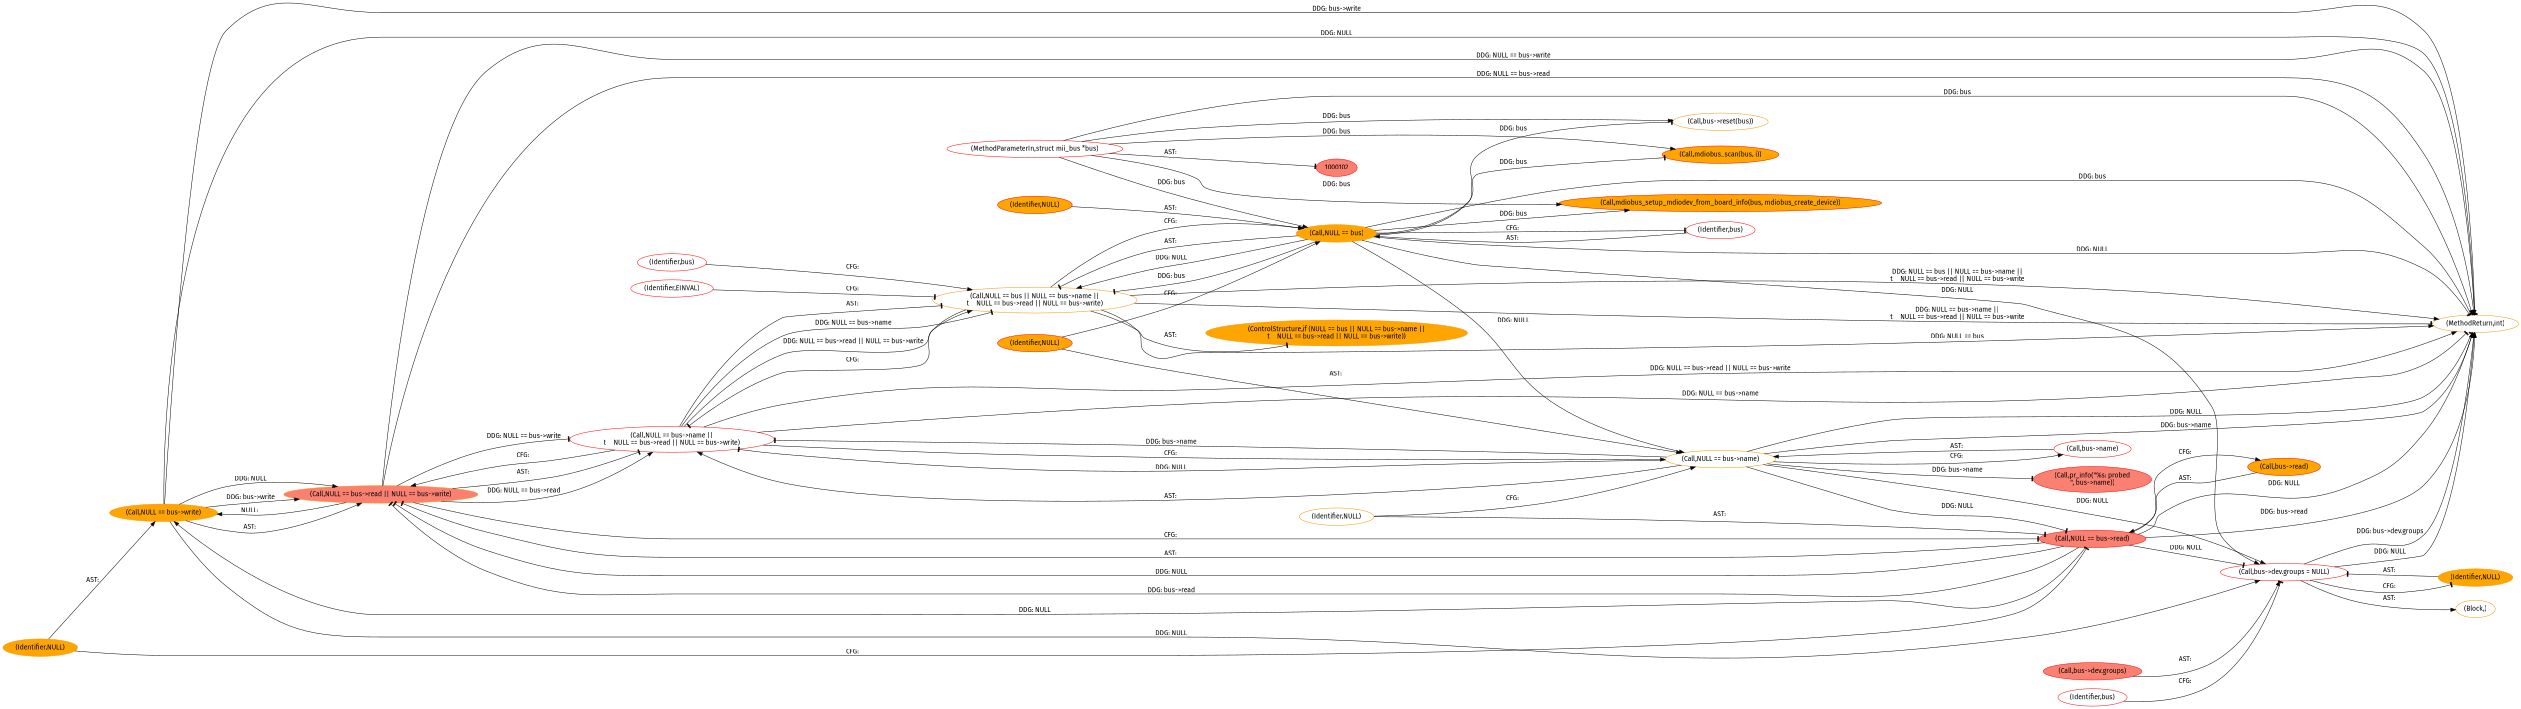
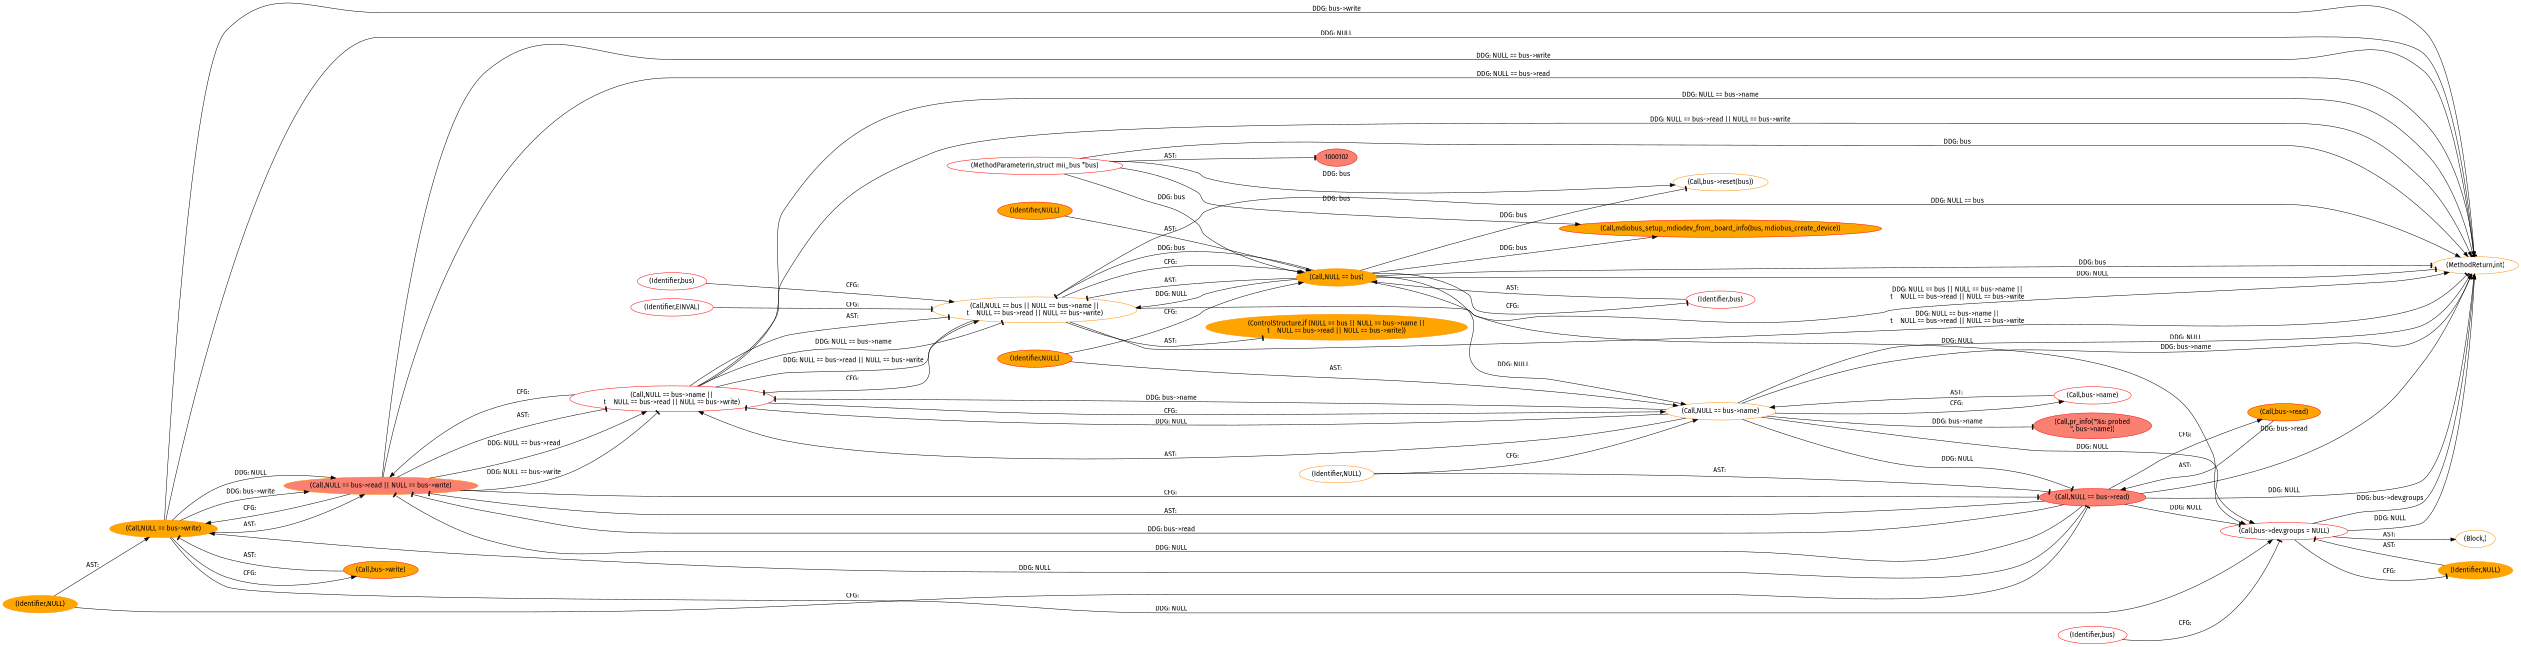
(1721, 155) -> none
(251, 511) -> (251, 508)
none -> (381, 570)
(2093, 671) -> none
